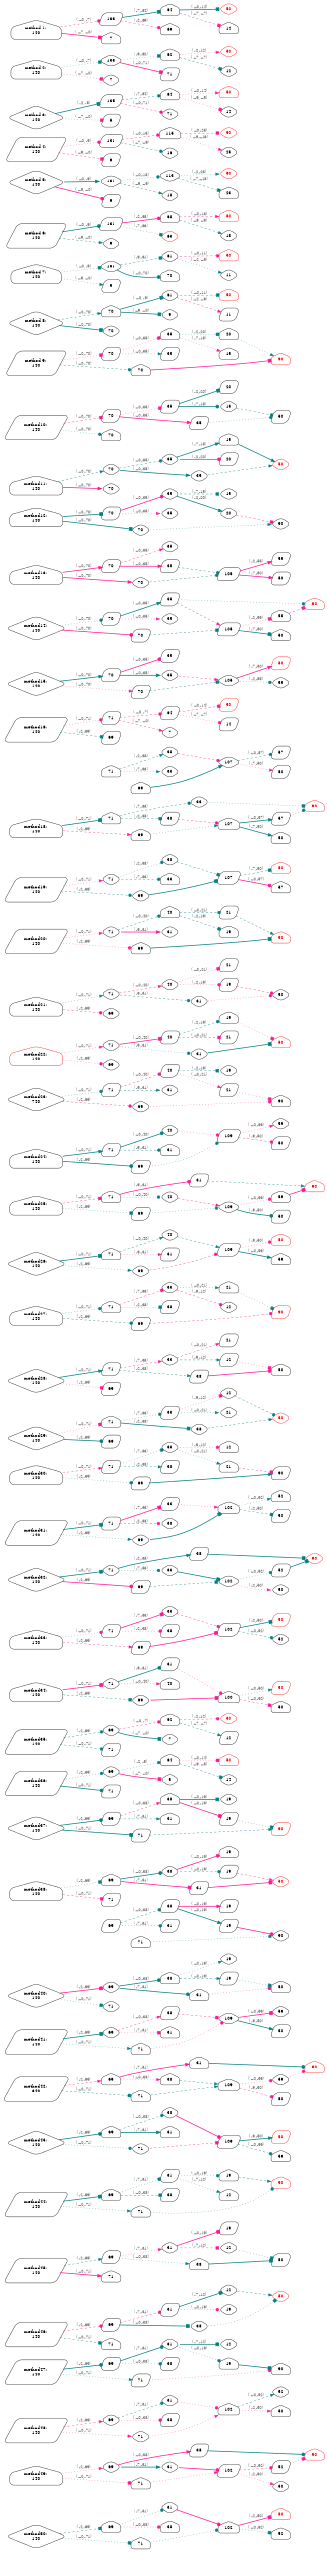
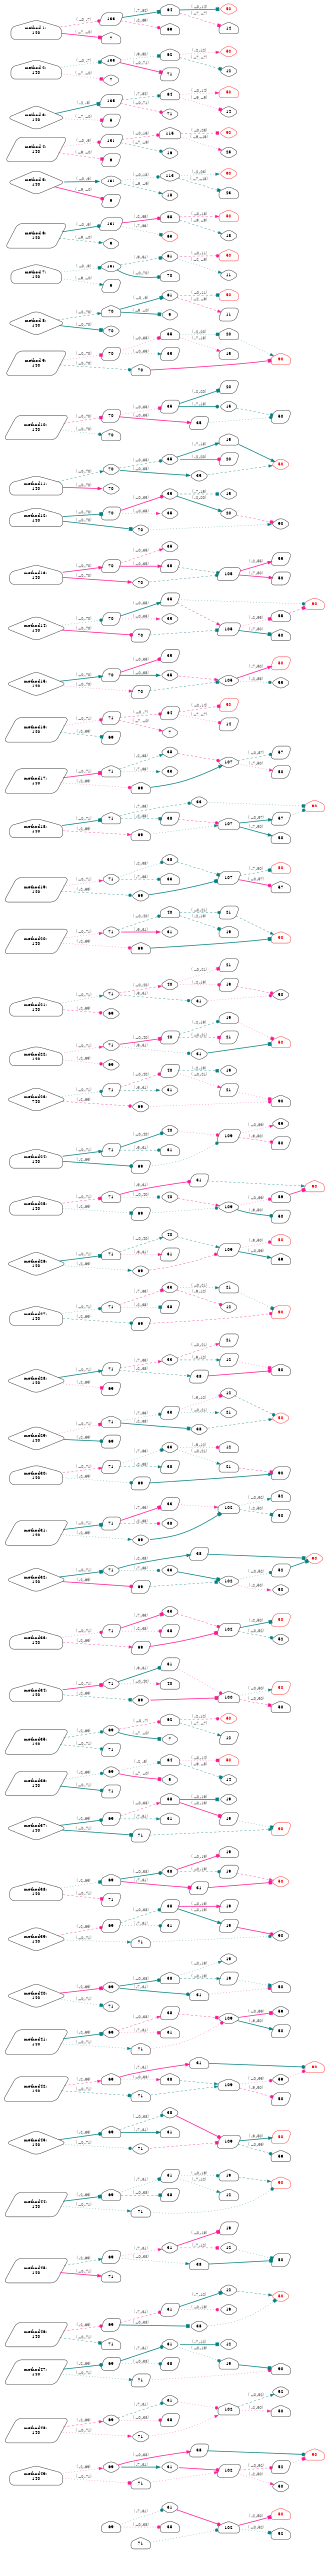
none -> (36, 781)
(36, 1057) -> (36, 1057)
none -> (36, 1939)
(36, 2089) -> (36, 2089)
(36, 2536) -> none
